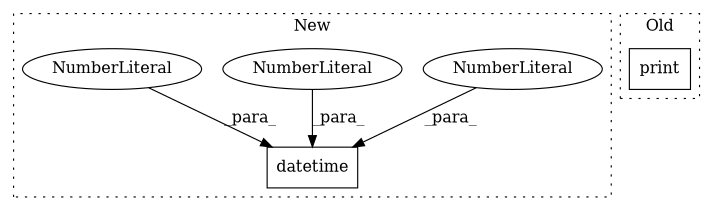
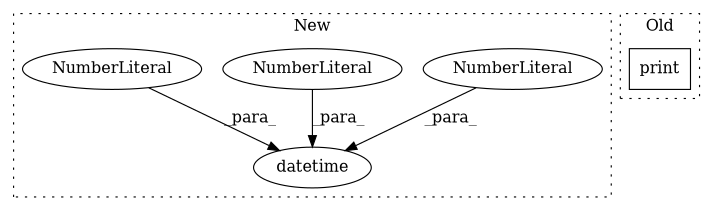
(312, 168) -> (312, 168)
